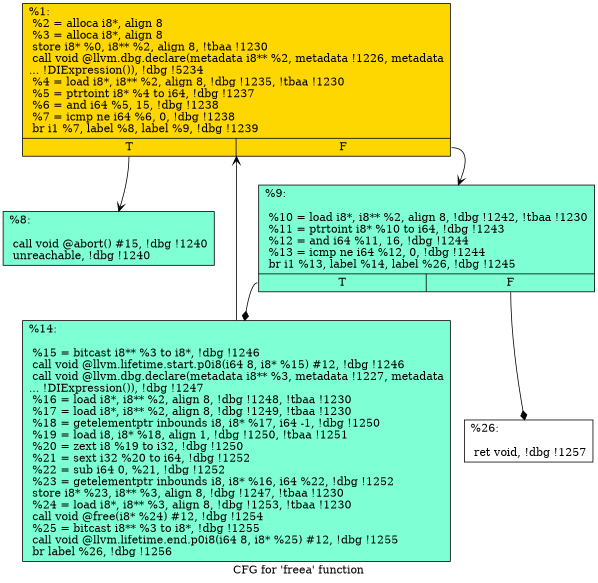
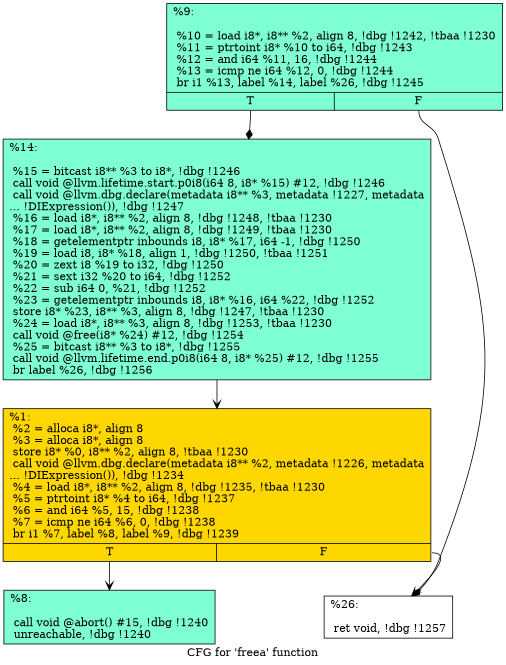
(116, 71) -> (97, 476)
(465, 159) -> (435, 571)
